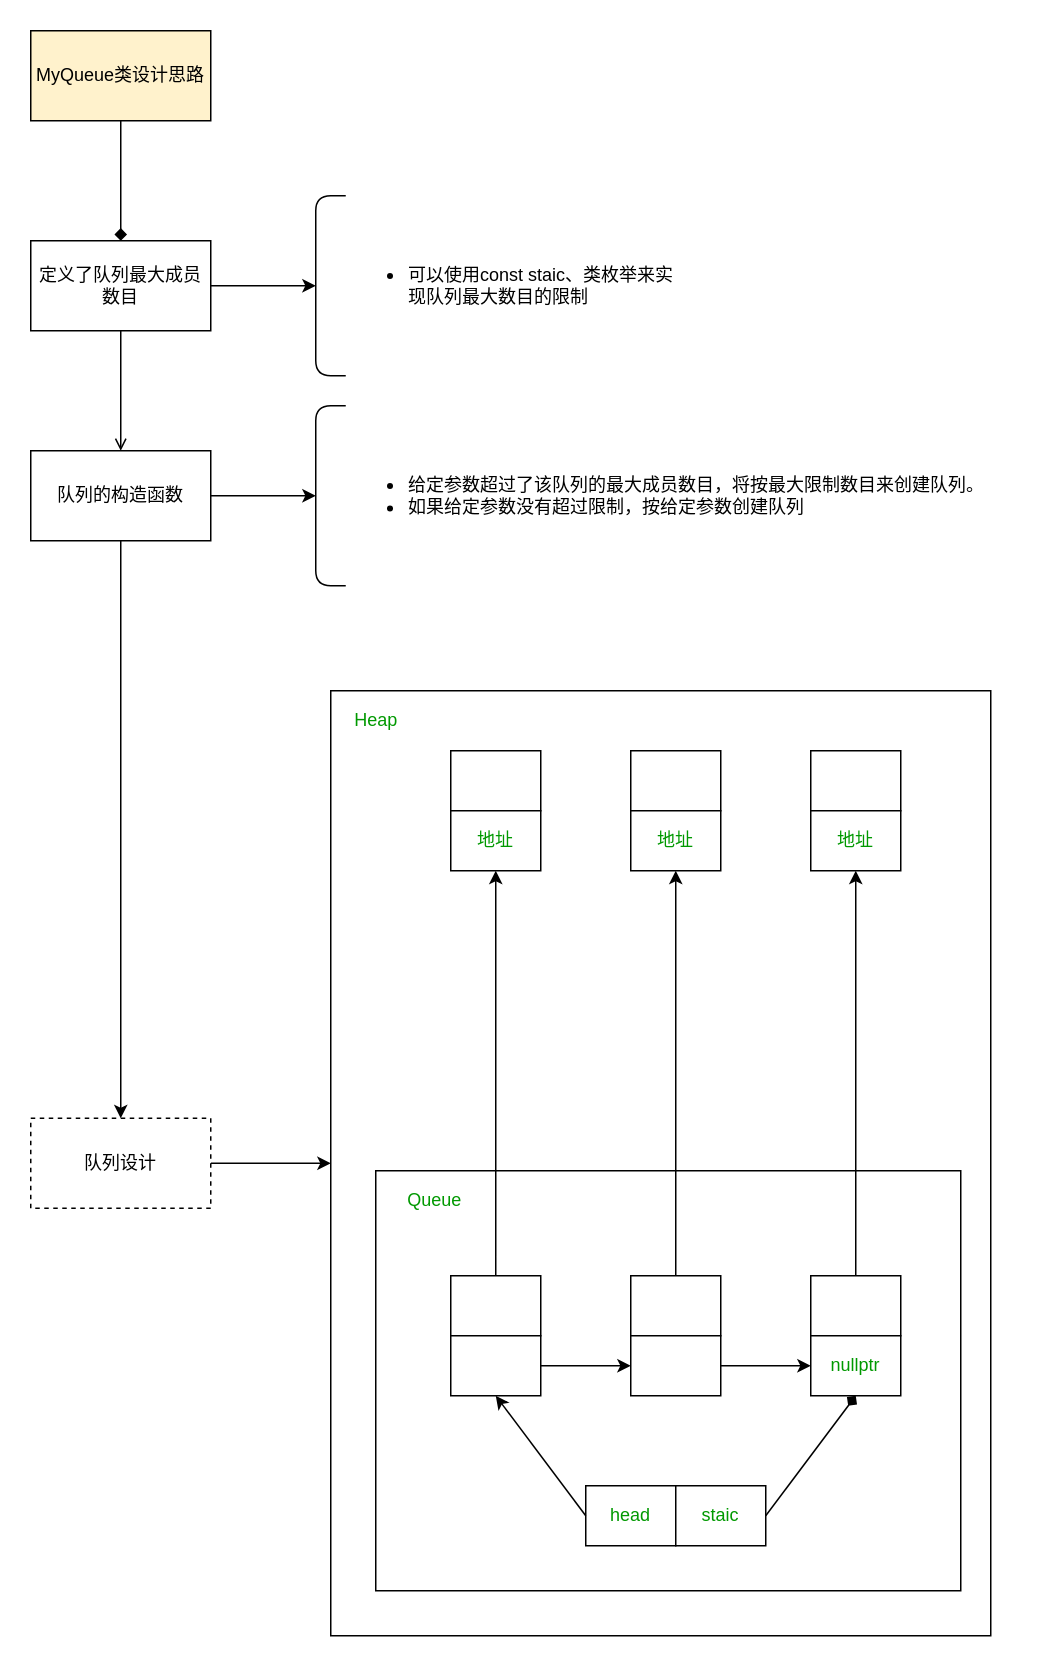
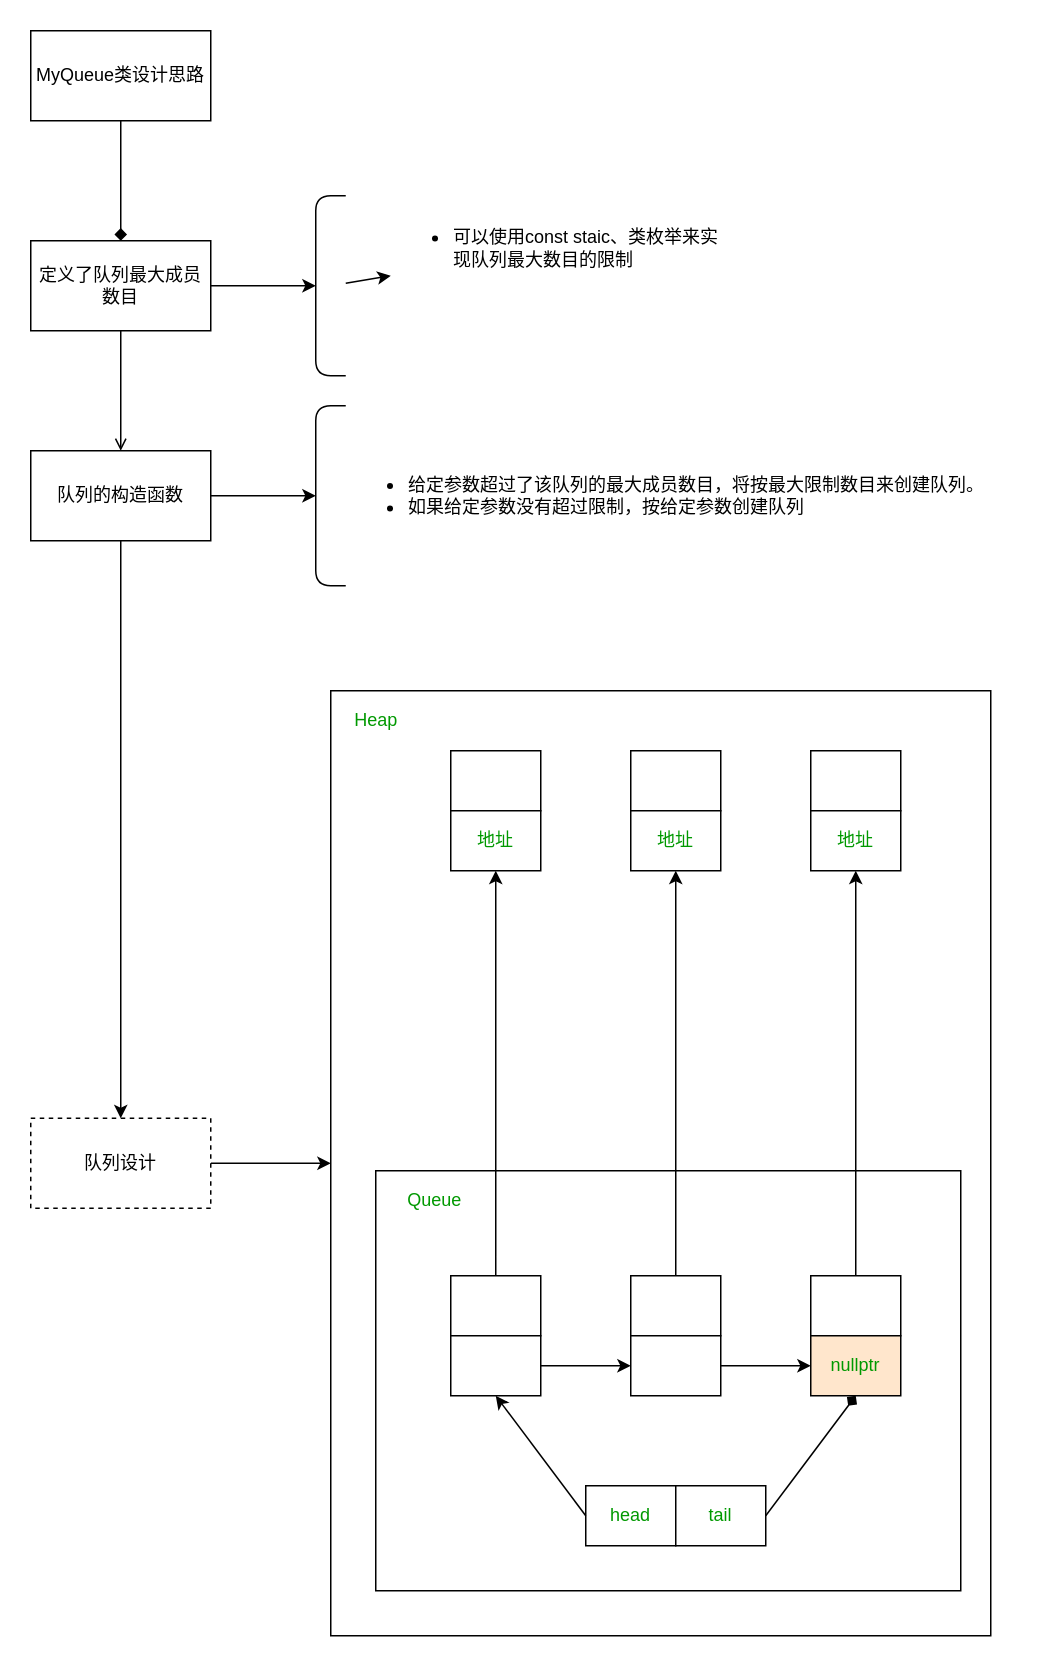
(121, 76) -> (121, 76)
(511, 286) -> (556, 248)
(856, 1366) -> (856, 1366)
(721, 1516) -> (721, 1516)
